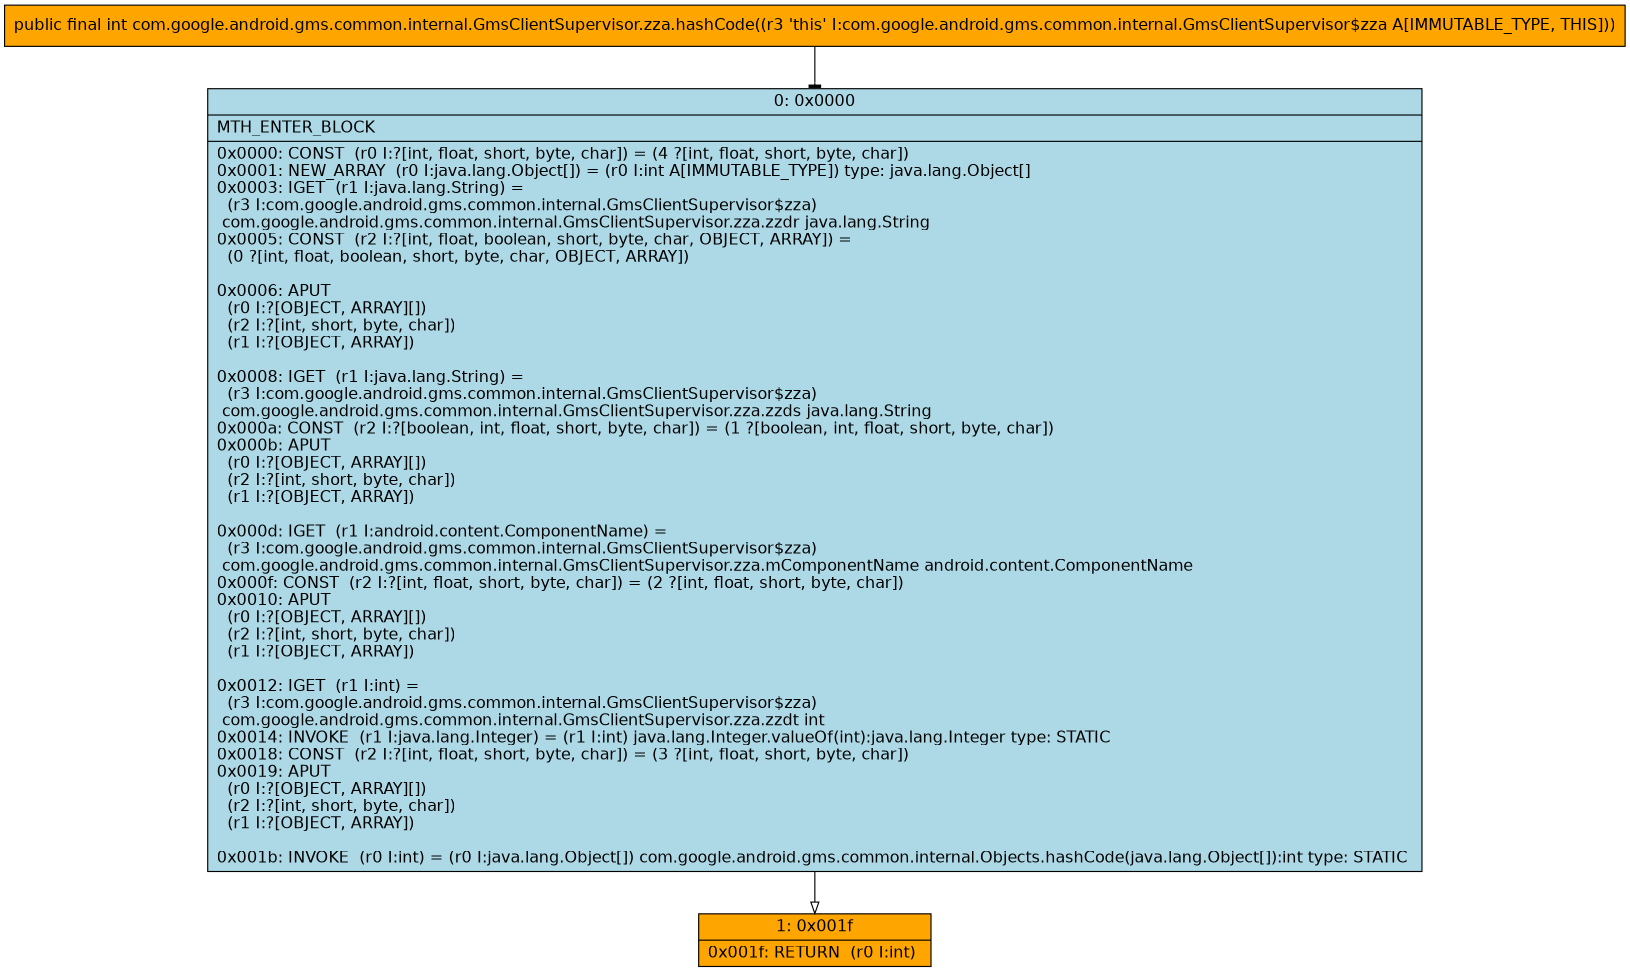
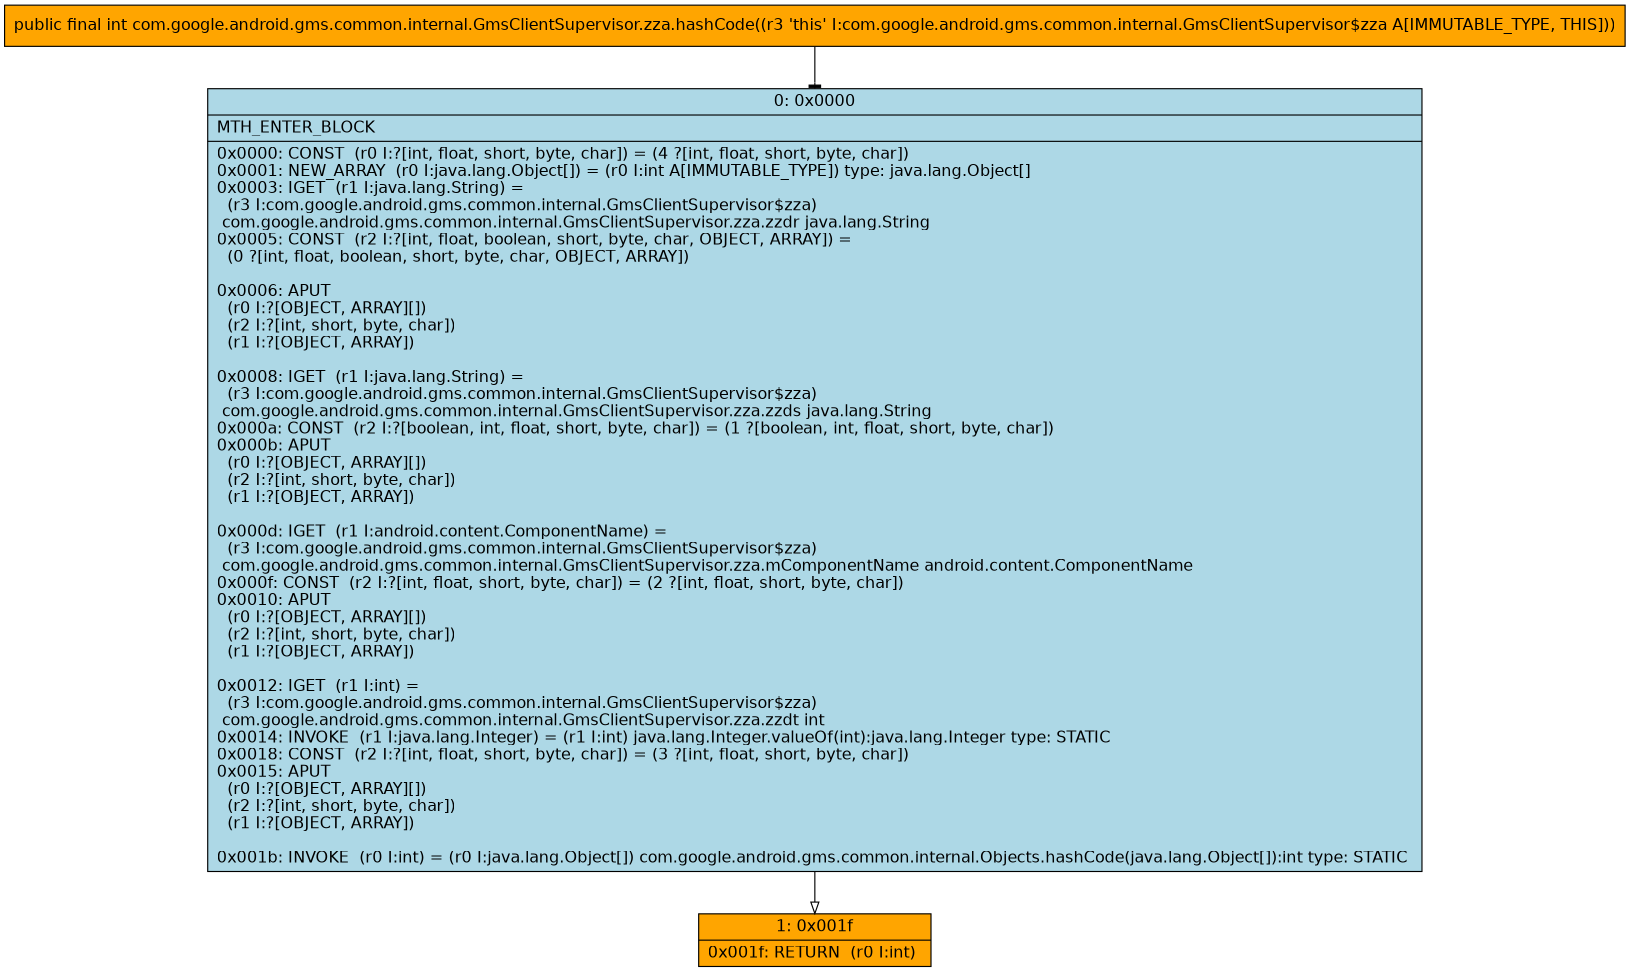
(279, 772) -> (279, 772)
